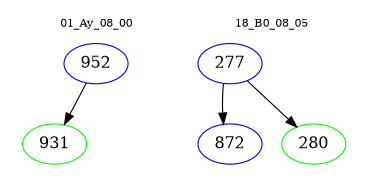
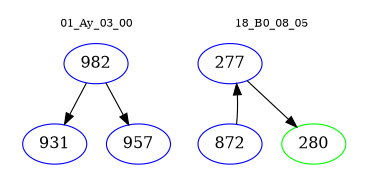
(97, 24) -> (97, 24)
(96, 64) -> (96, 64)
(223, 98) -> (237, 110)
(55, 144) -> (55, 144)
none -> (138, 144)
